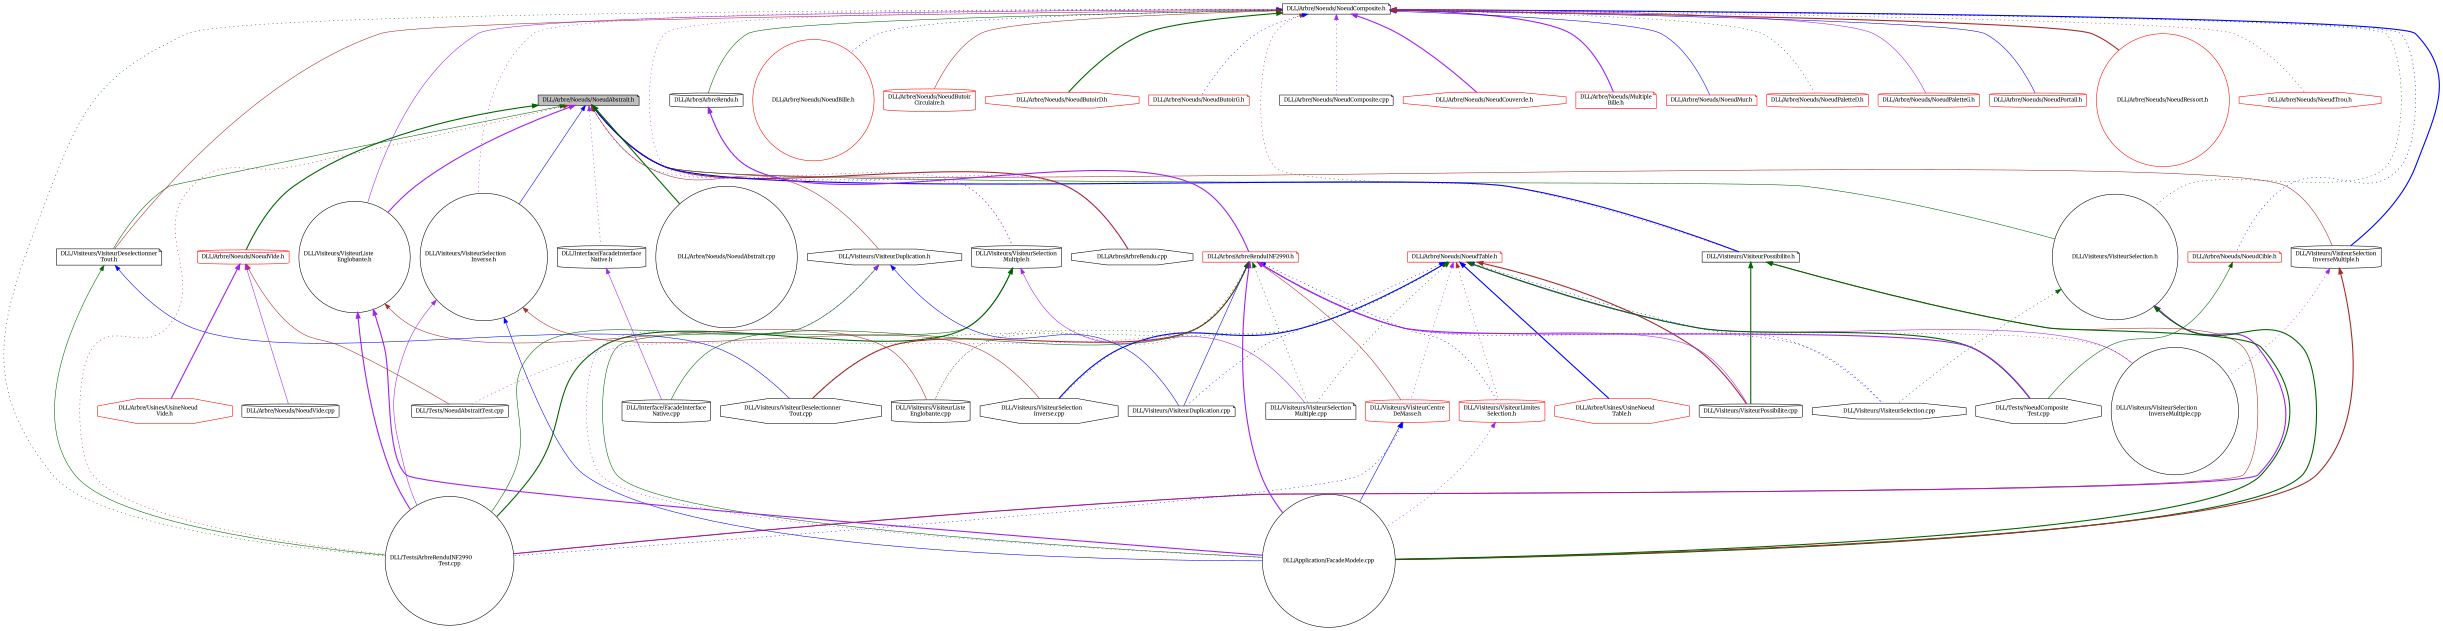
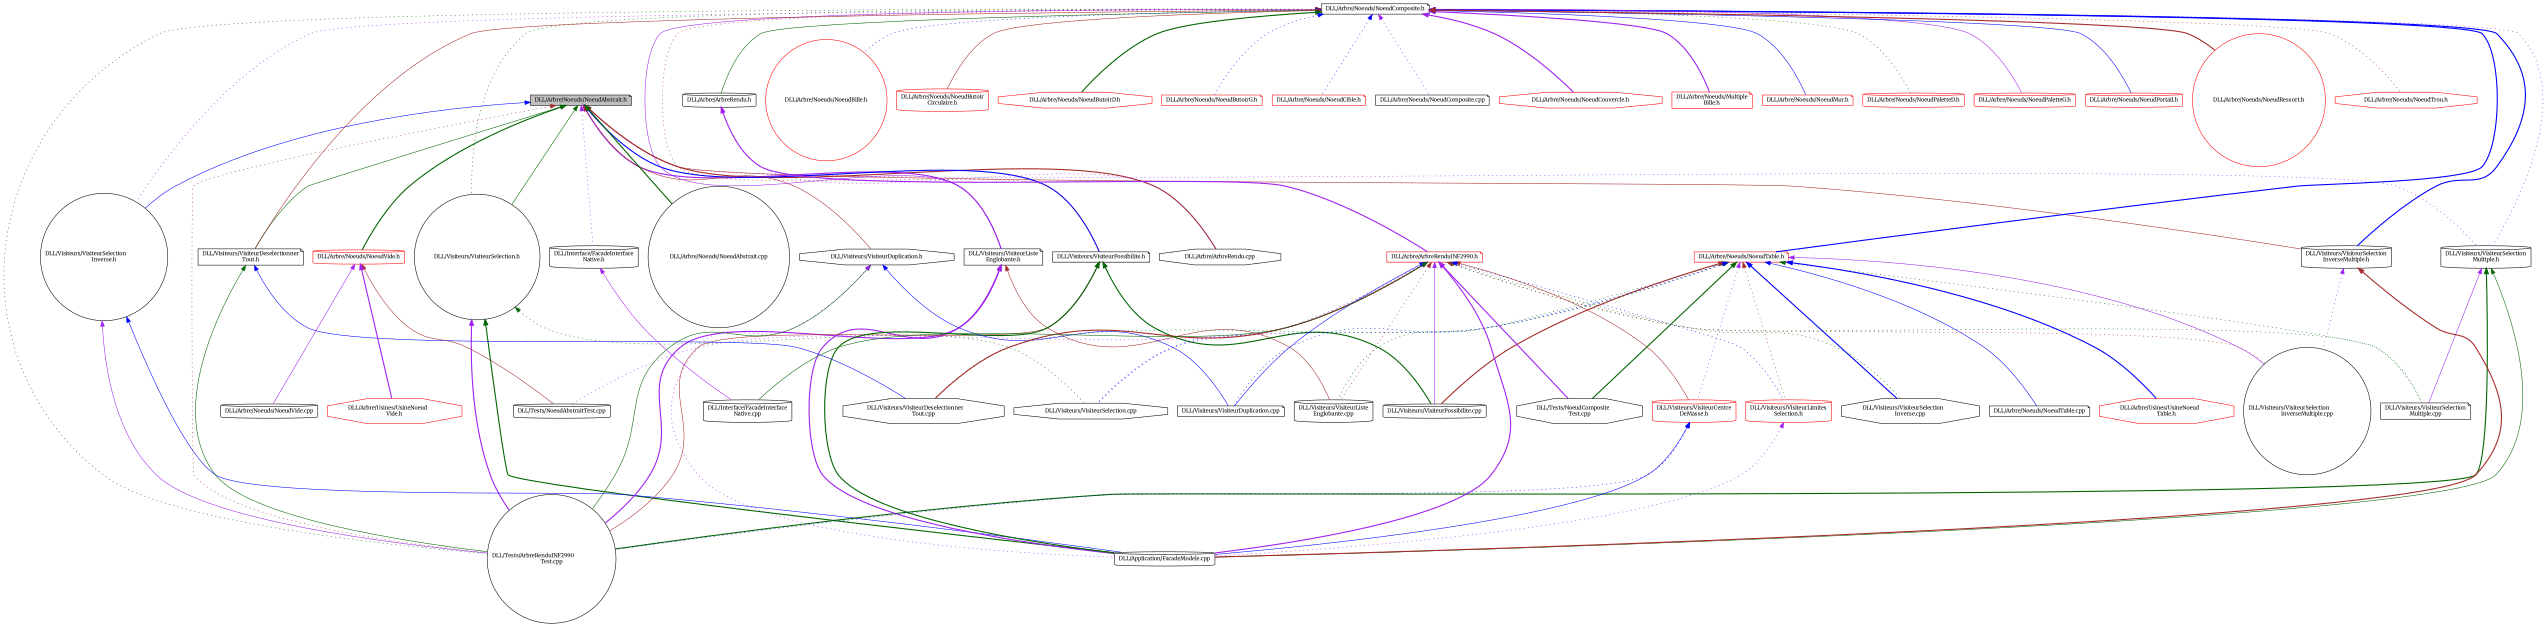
none -> (2496, 75)
(355, 257) -> (1003, 257)
(763, 339) -> none
(2145, 339) -> none
none -> (2040, 411)
(1329, 561) -> (1165, 559)
